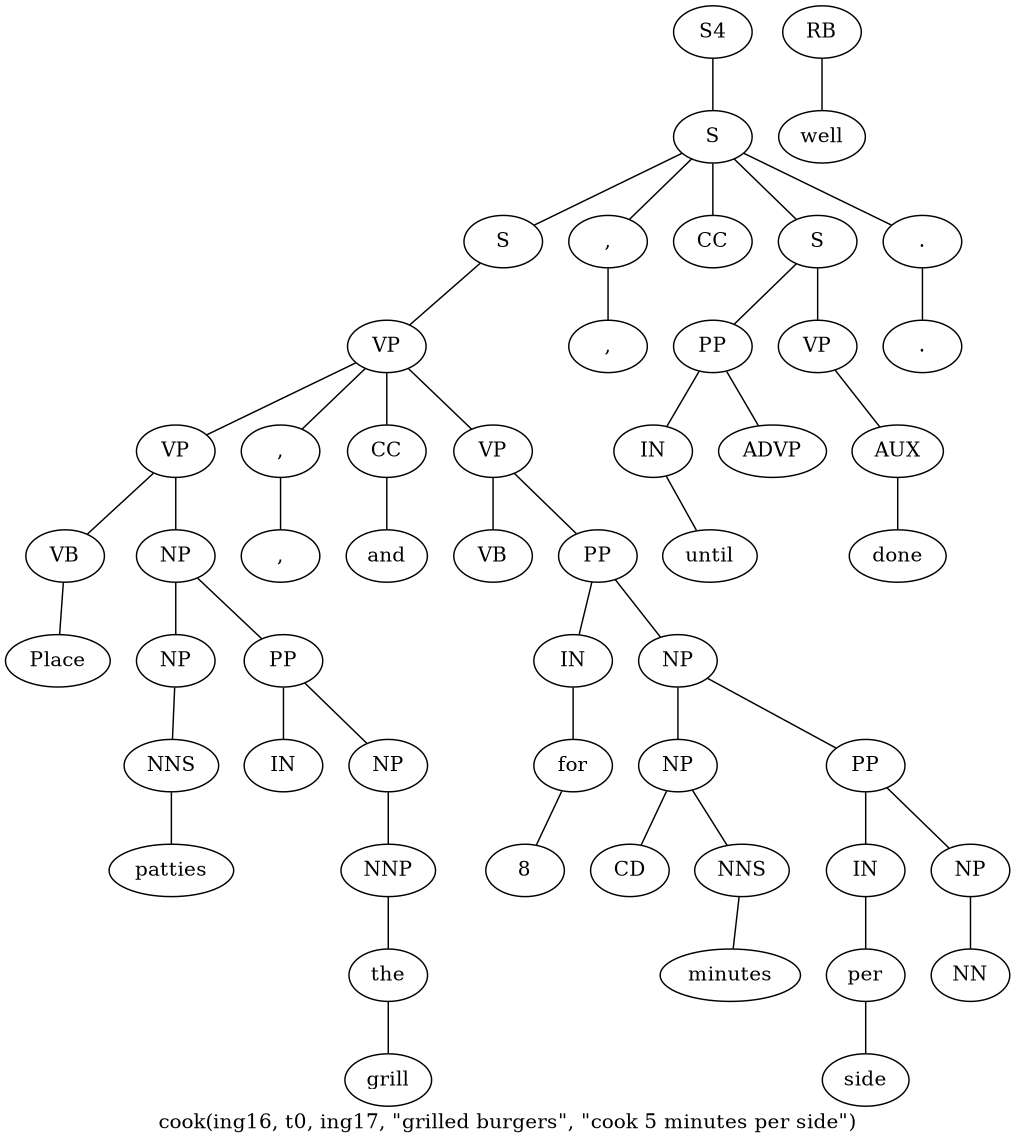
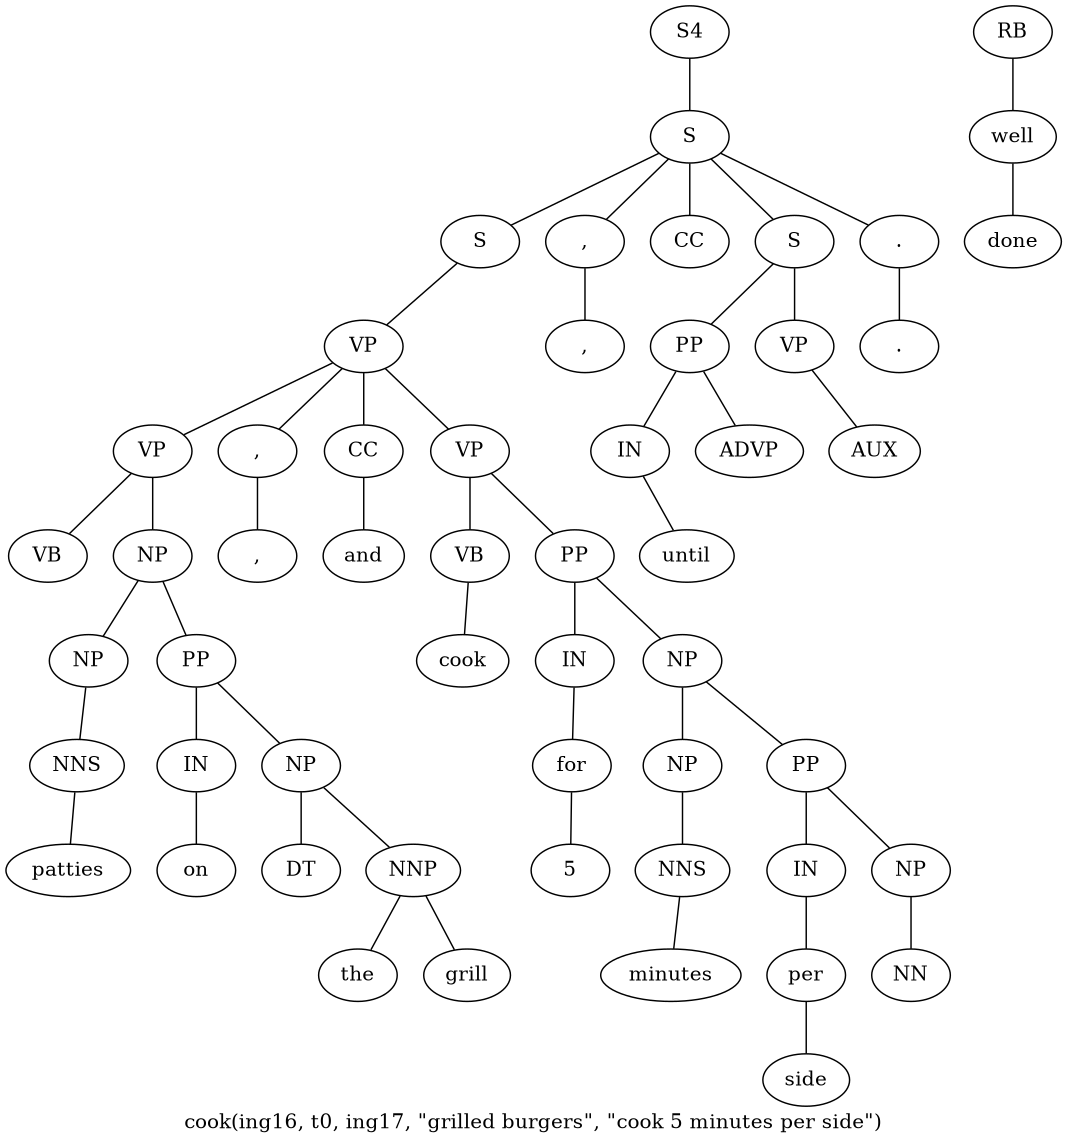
(898, 504) -> (1013, 189)
(58, 661) -> none
none -> (463, 661)
none -> (196, 870)
none -> (301, 870)
(525, 870) -> (570, 870)
(630, 870) -> none
(388, 1028) -> (440, 923)
